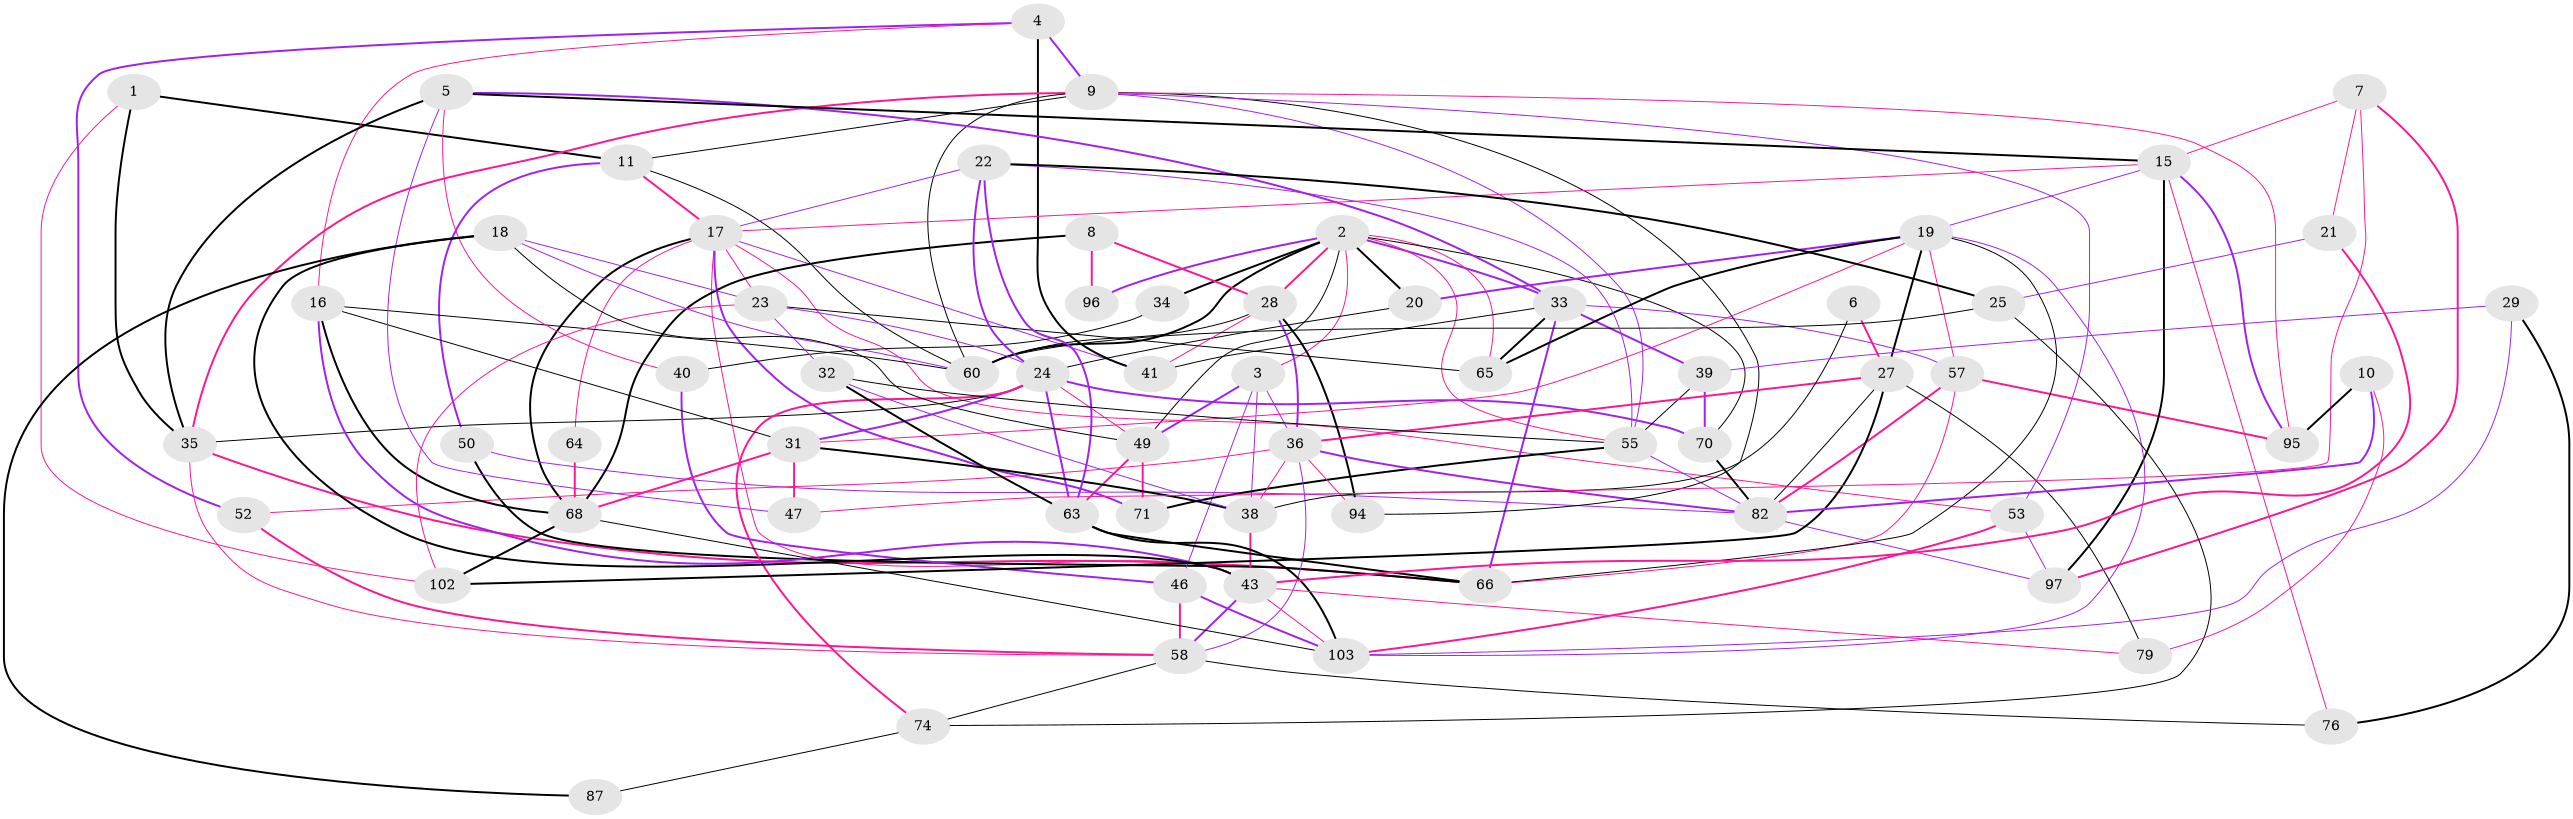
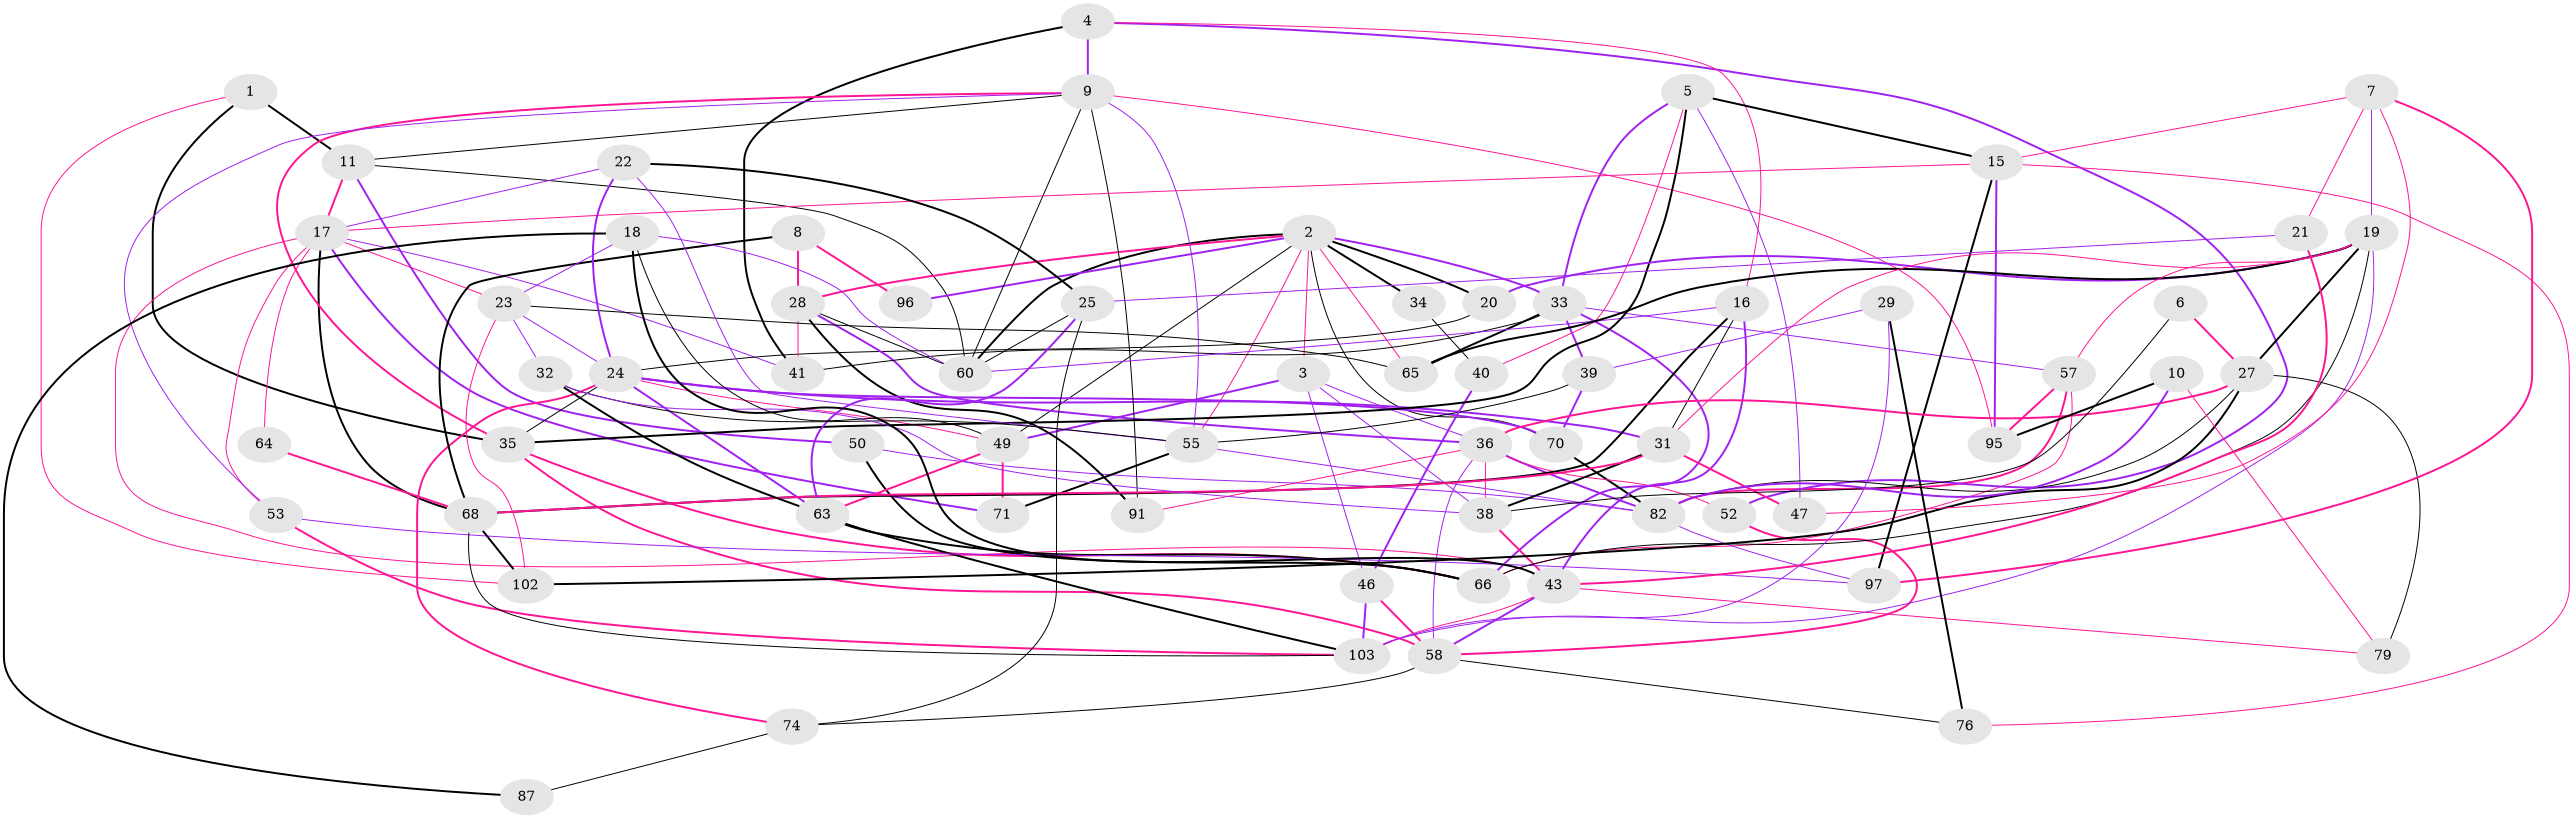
(2040, 199) -> (2372, 163)
(1022, 317) -> (1003, 390)
(631, 333) -> (1354, 343)
(1358, 515) -> (1138, 515)
(631, 642) -> (959, 591)
